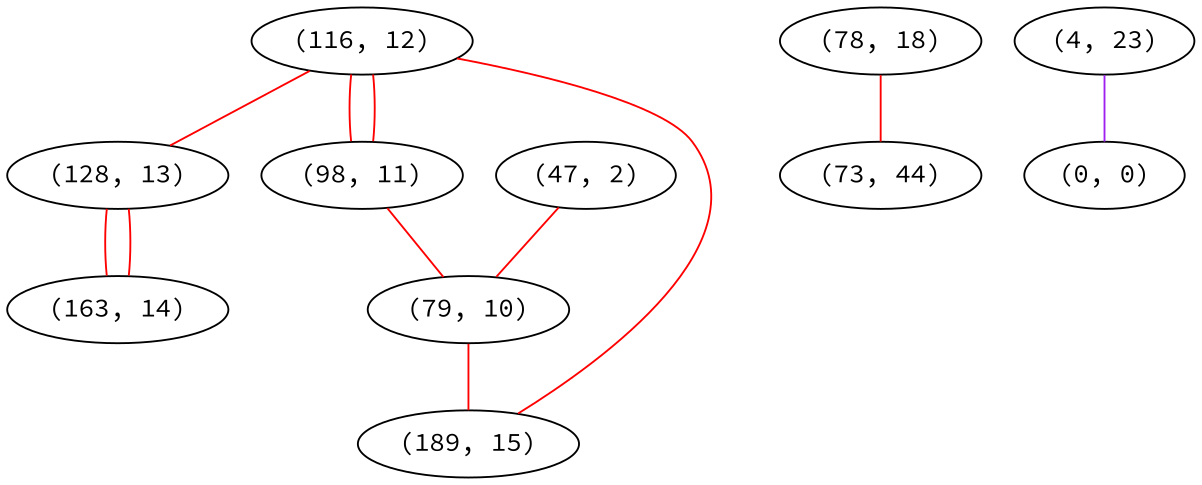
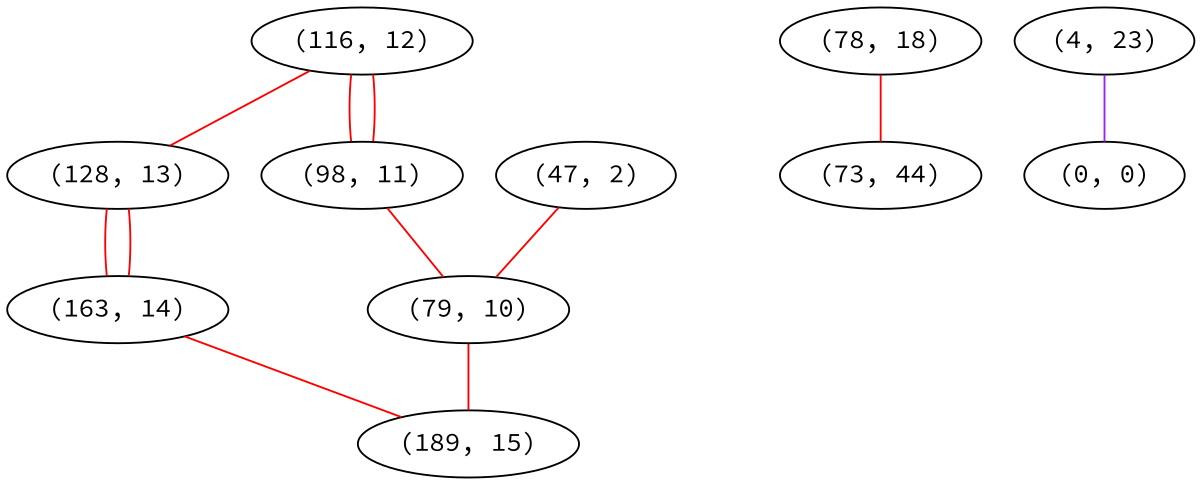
(709, 191) -> (293, 377)
